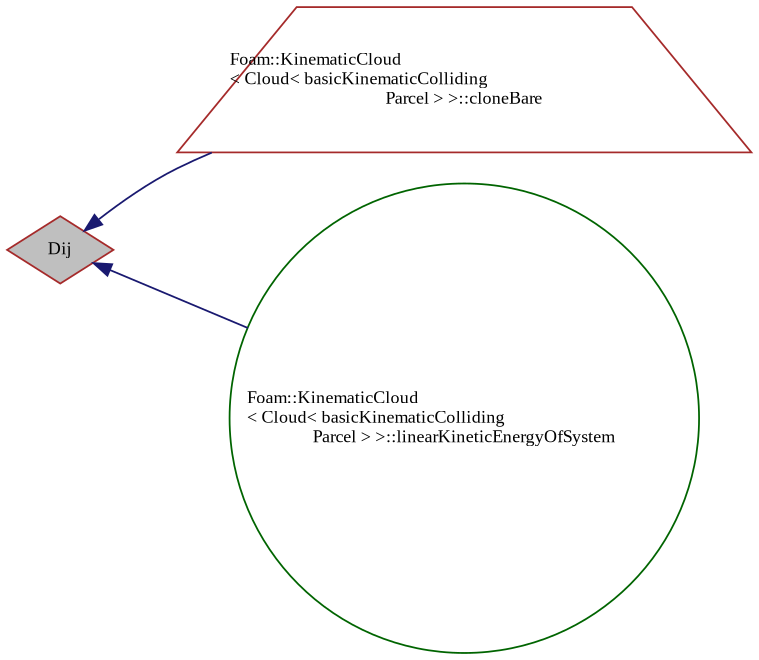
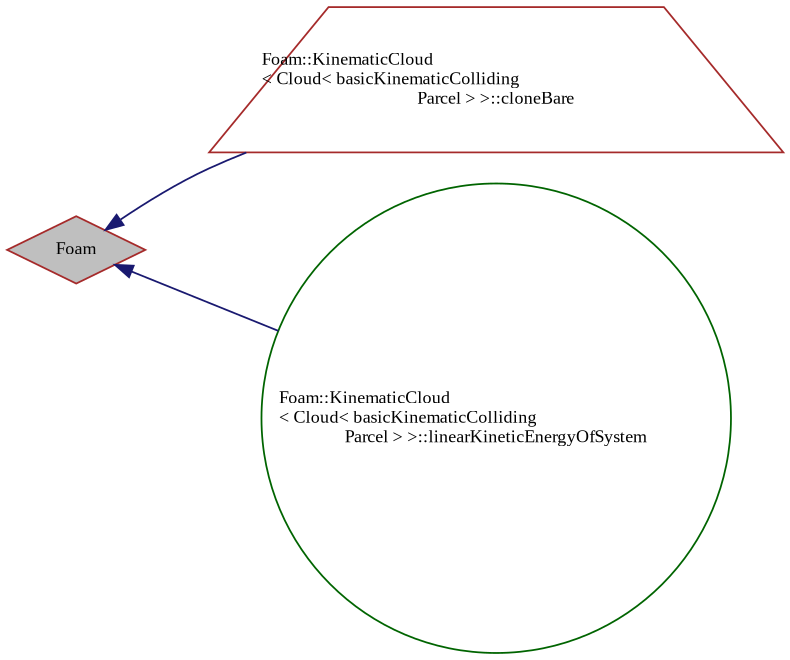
(60, 250) -> (76, 250)
